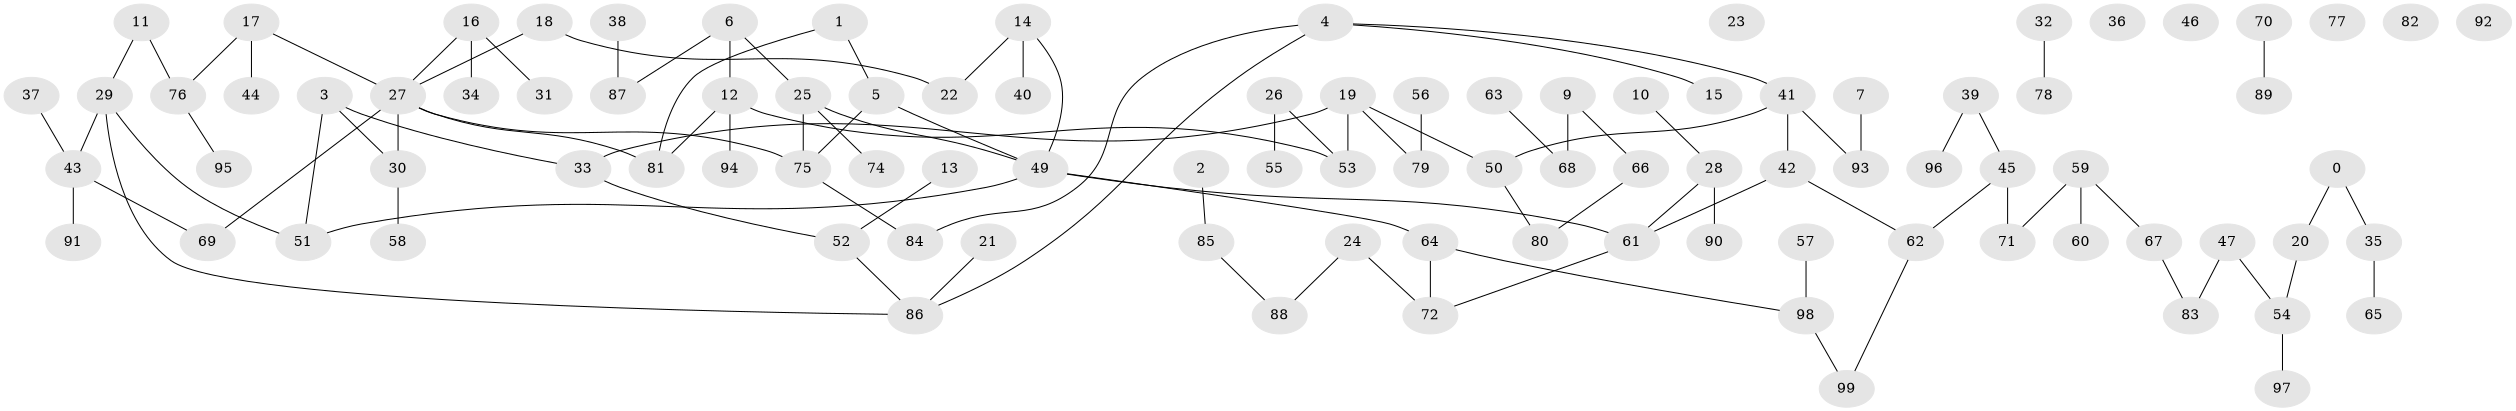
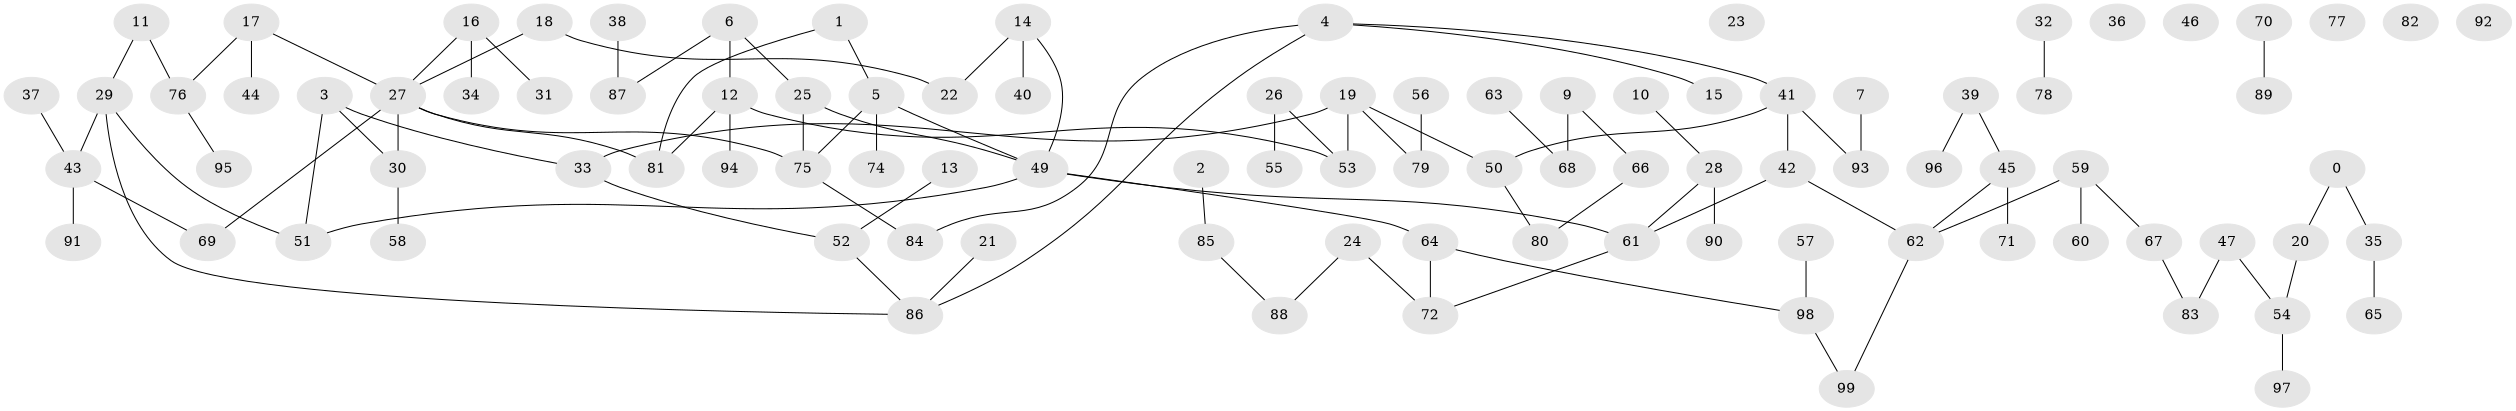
(845, 138) -> (877, 140)
(2044, 206) -> (1999, 207)
